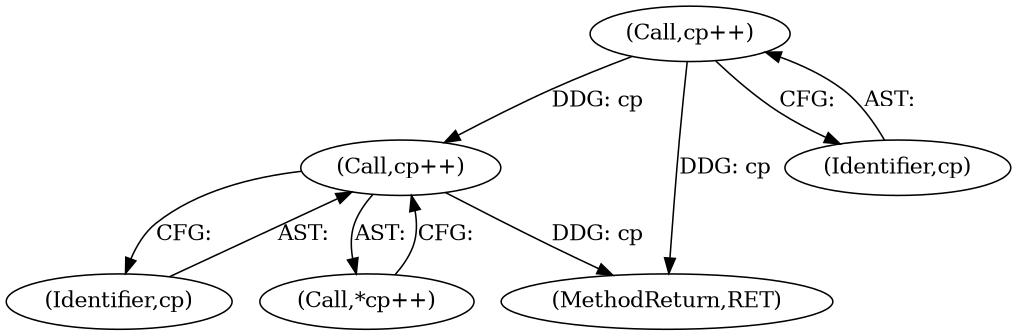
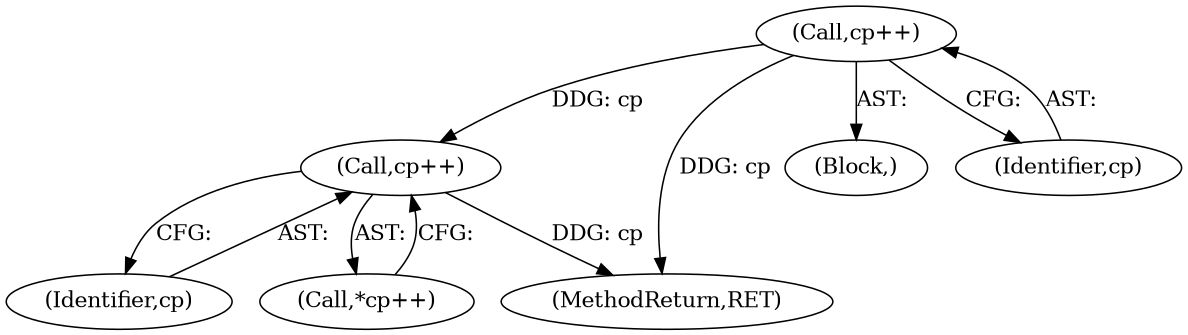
none -> (856, 168)
